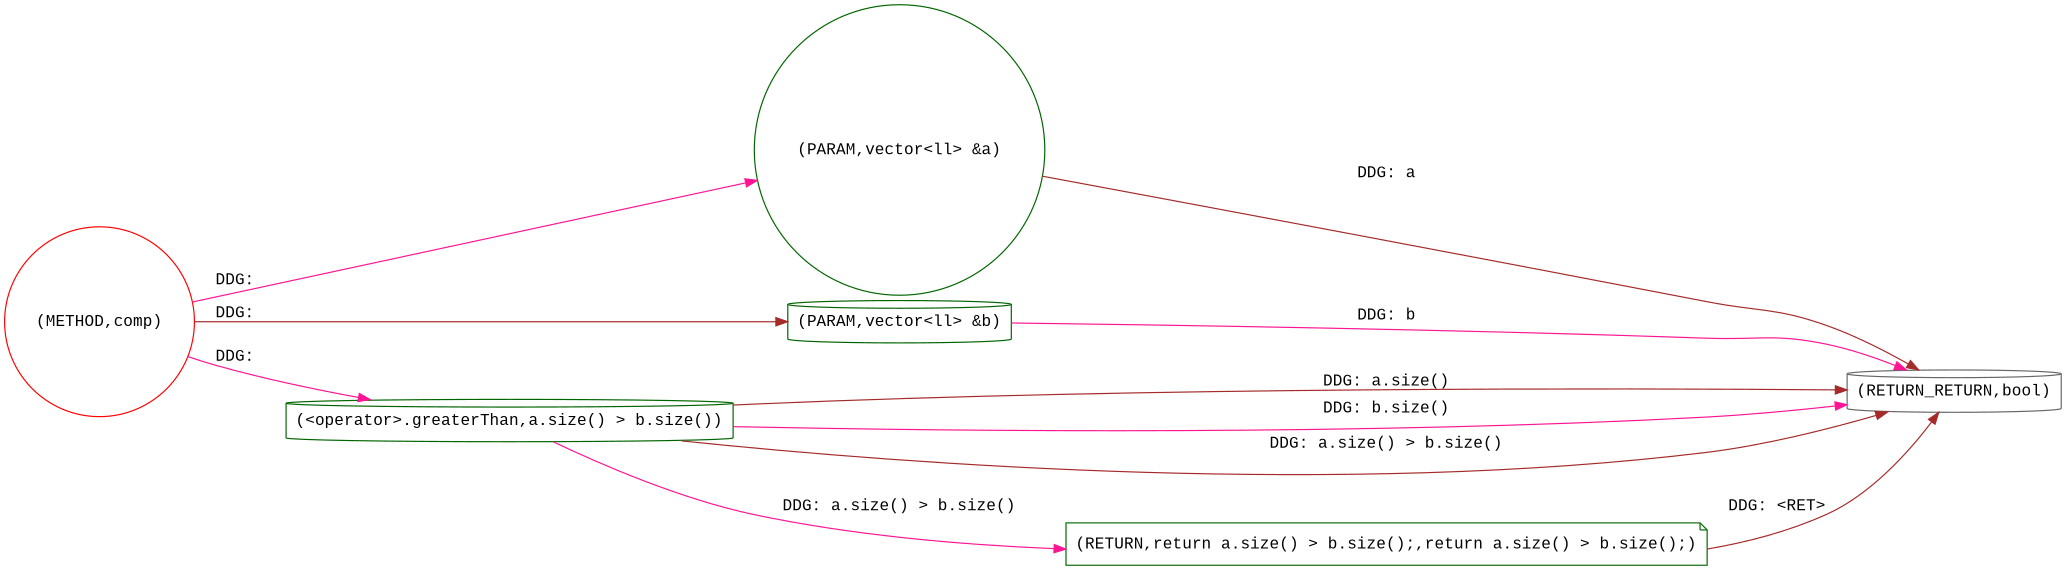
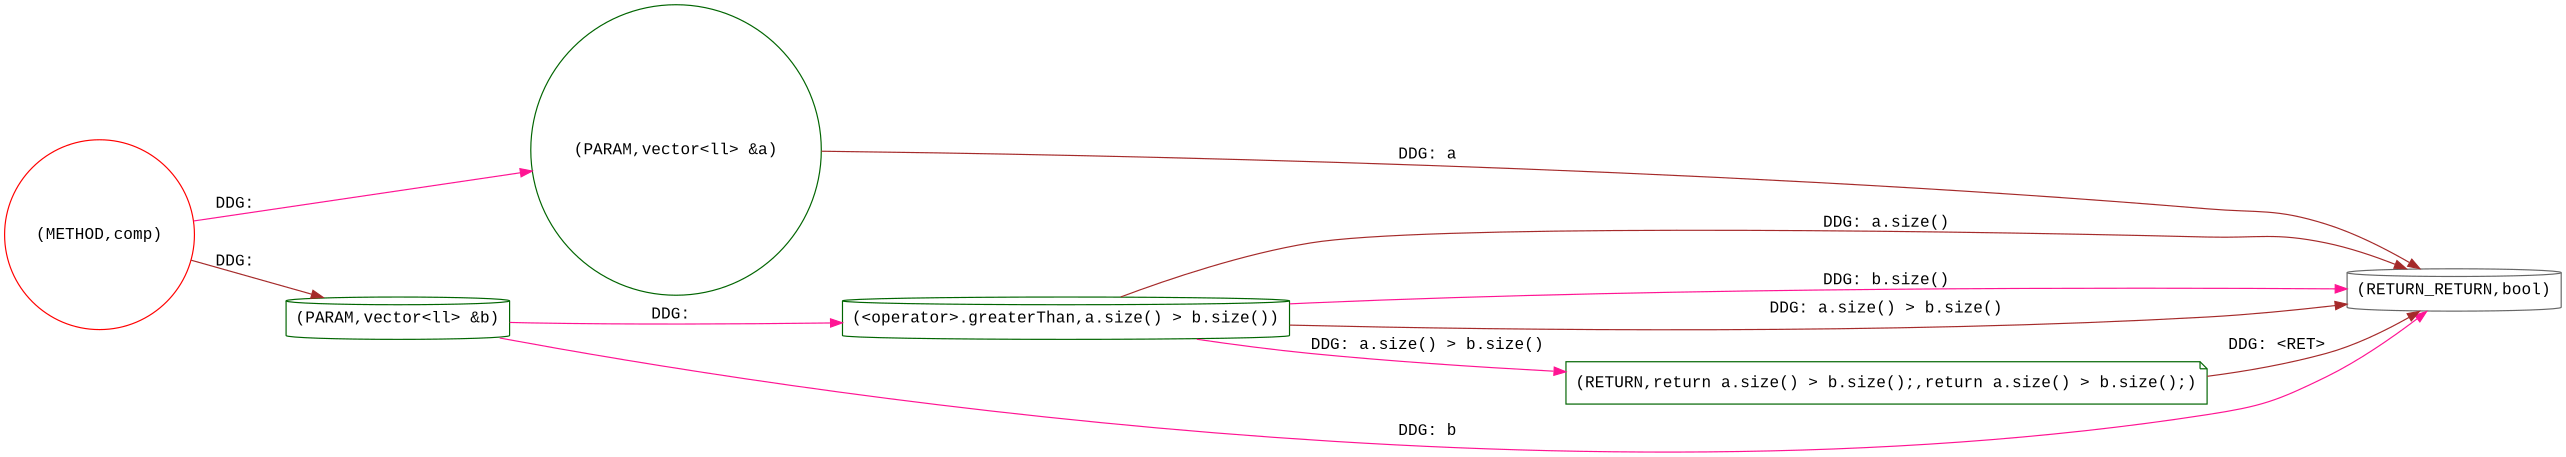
(273, 380) -> (670, 324)
